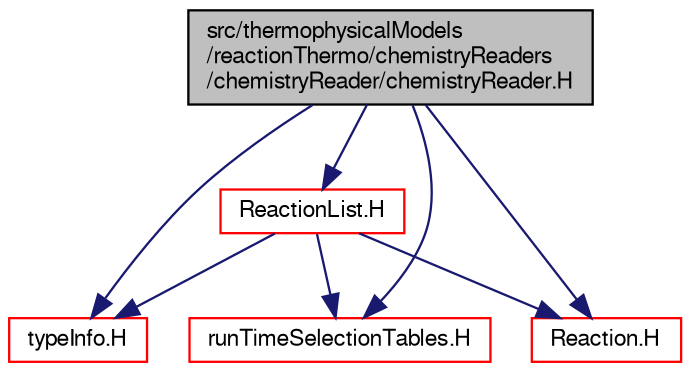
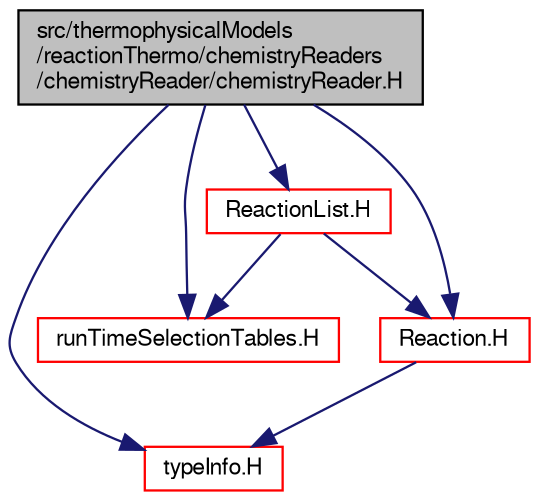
(205, 270) -> (345, 399)
